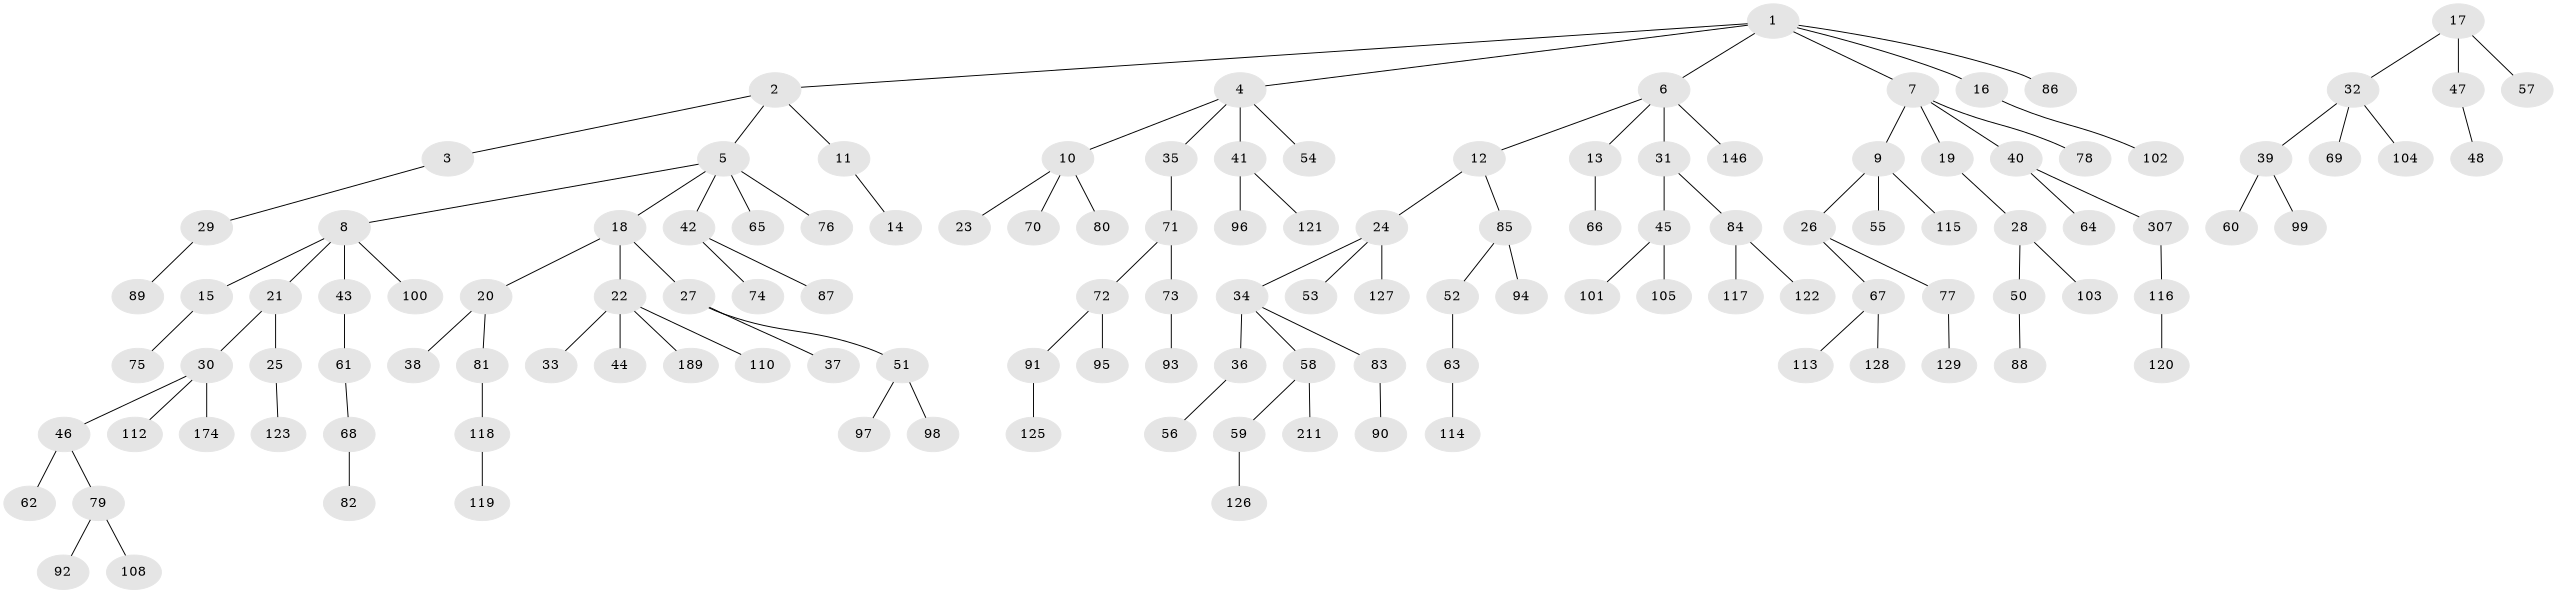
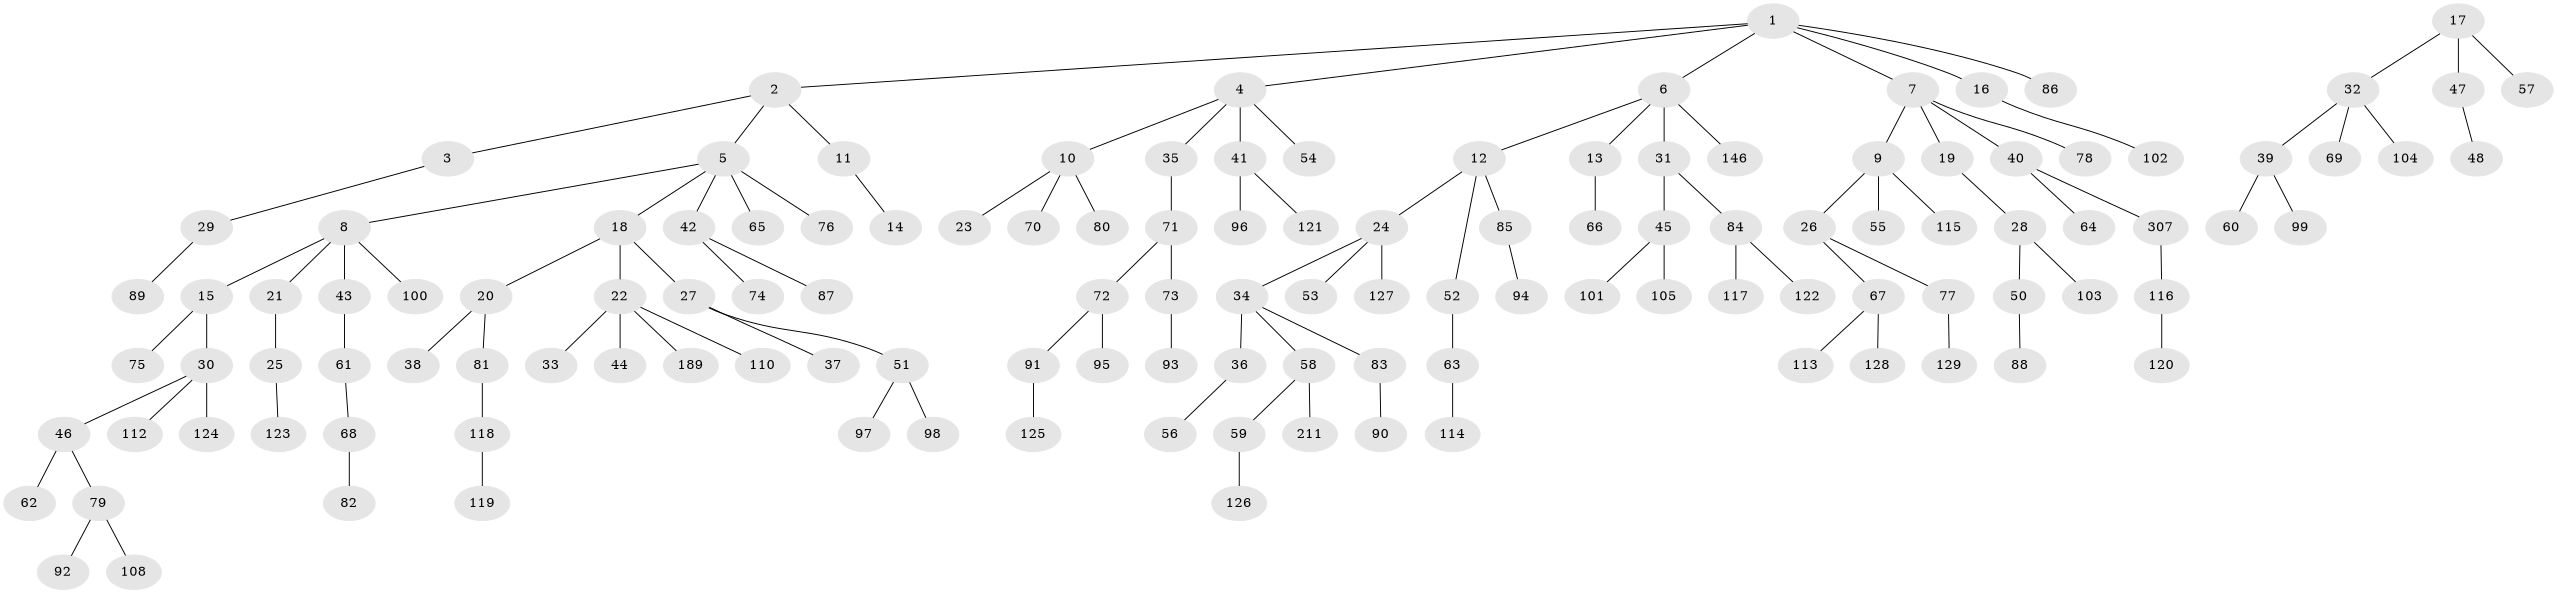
(1479, 262) -> (1466, 228)
(241, 331) -> (207, 331)
(207, 434) -> (207, 434)
